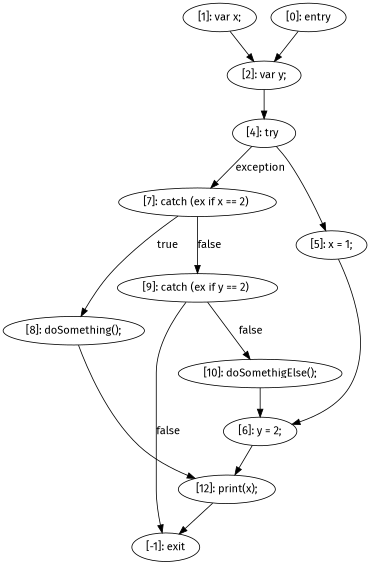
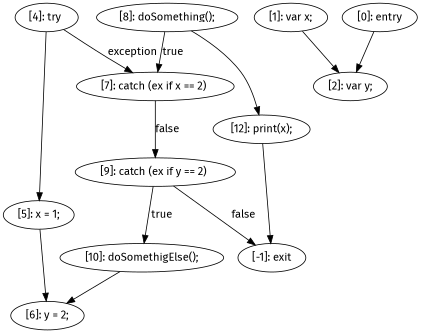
(264, 100) -> none
(126, 258) -> (162, 48)
(251, 331) -> (162, 215)
(246, 457) -> none
